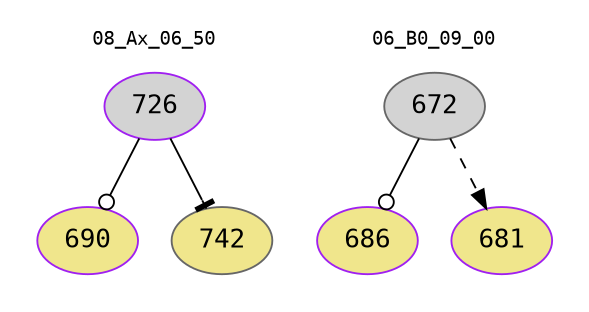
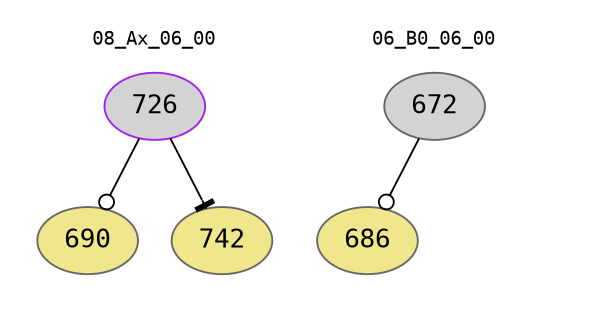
(155, 40) -> (155, 40)
(435, 40) -> (435, 40)
(88, 241) -> (88, 241)
(367, 241) -> (367, 241)
(502, 241) -> none
